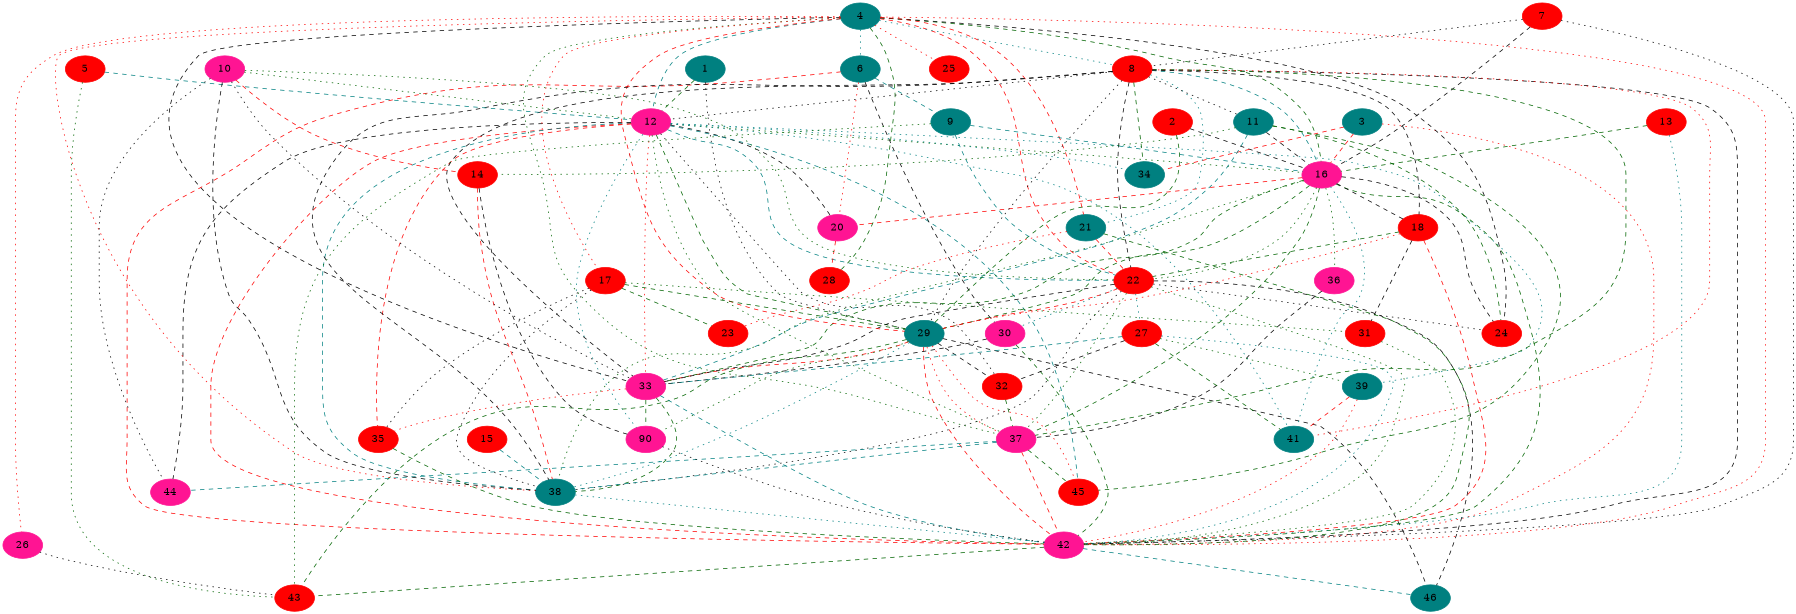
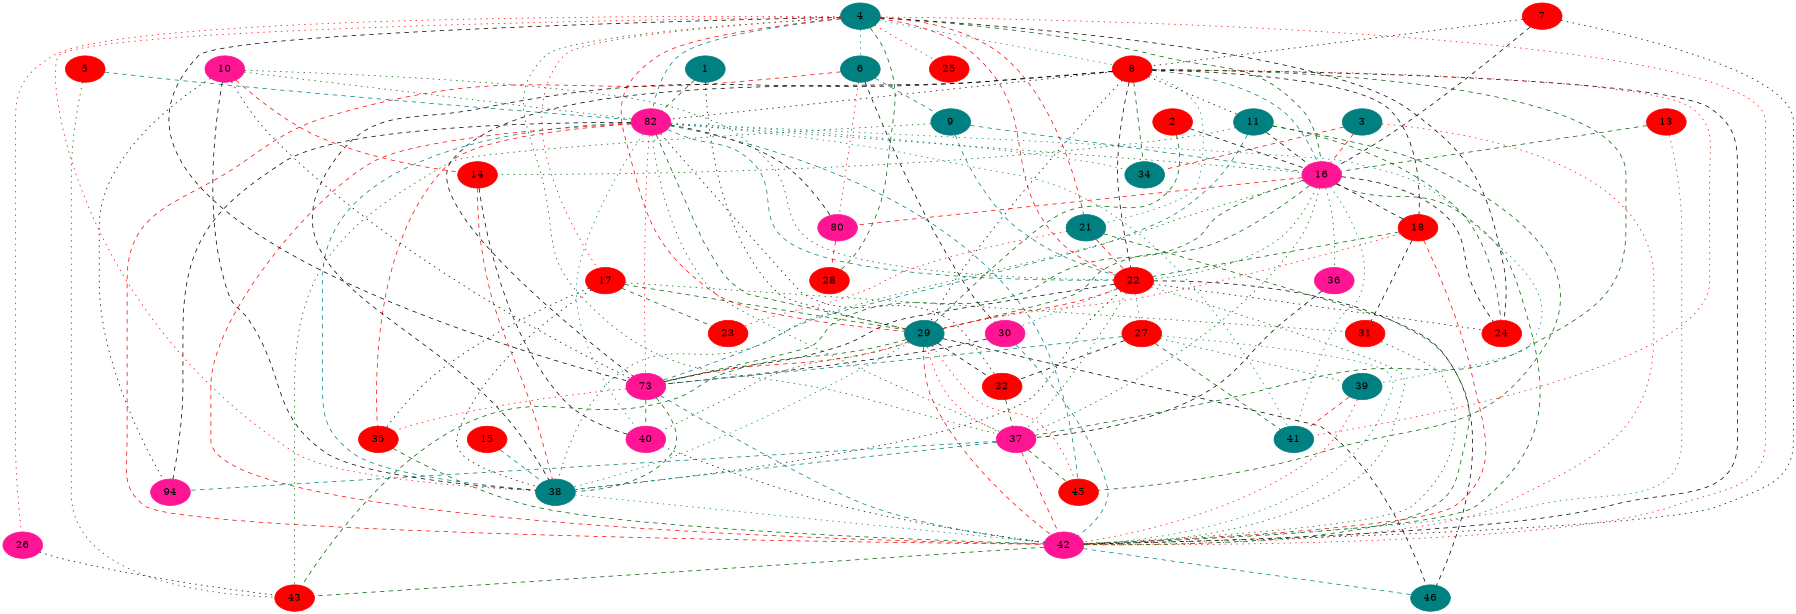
(651, 122) -> (651, 122)
(838, 228) -> (838, 228)
(1209, 330) -> (1209, 330)
(646, 386) -> (646, 386)
(1086, 436) -> (1086, 436)
(646, 439) -> (646, 439)
(170, 492) -> (170, 492)
